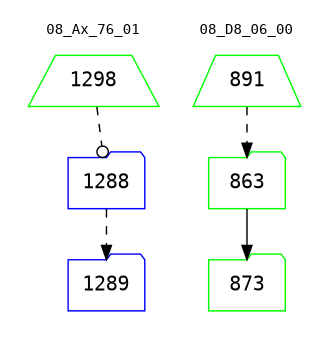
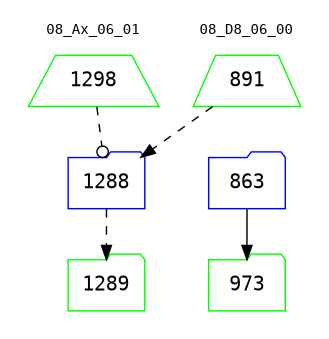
(94, 31) -> (94, 31)
(247, 125) -> (192, 121)
(247, 183) -> (247, 183)
(106, 285) -> (106, 285)
(247, 285) -> (247, 285)
